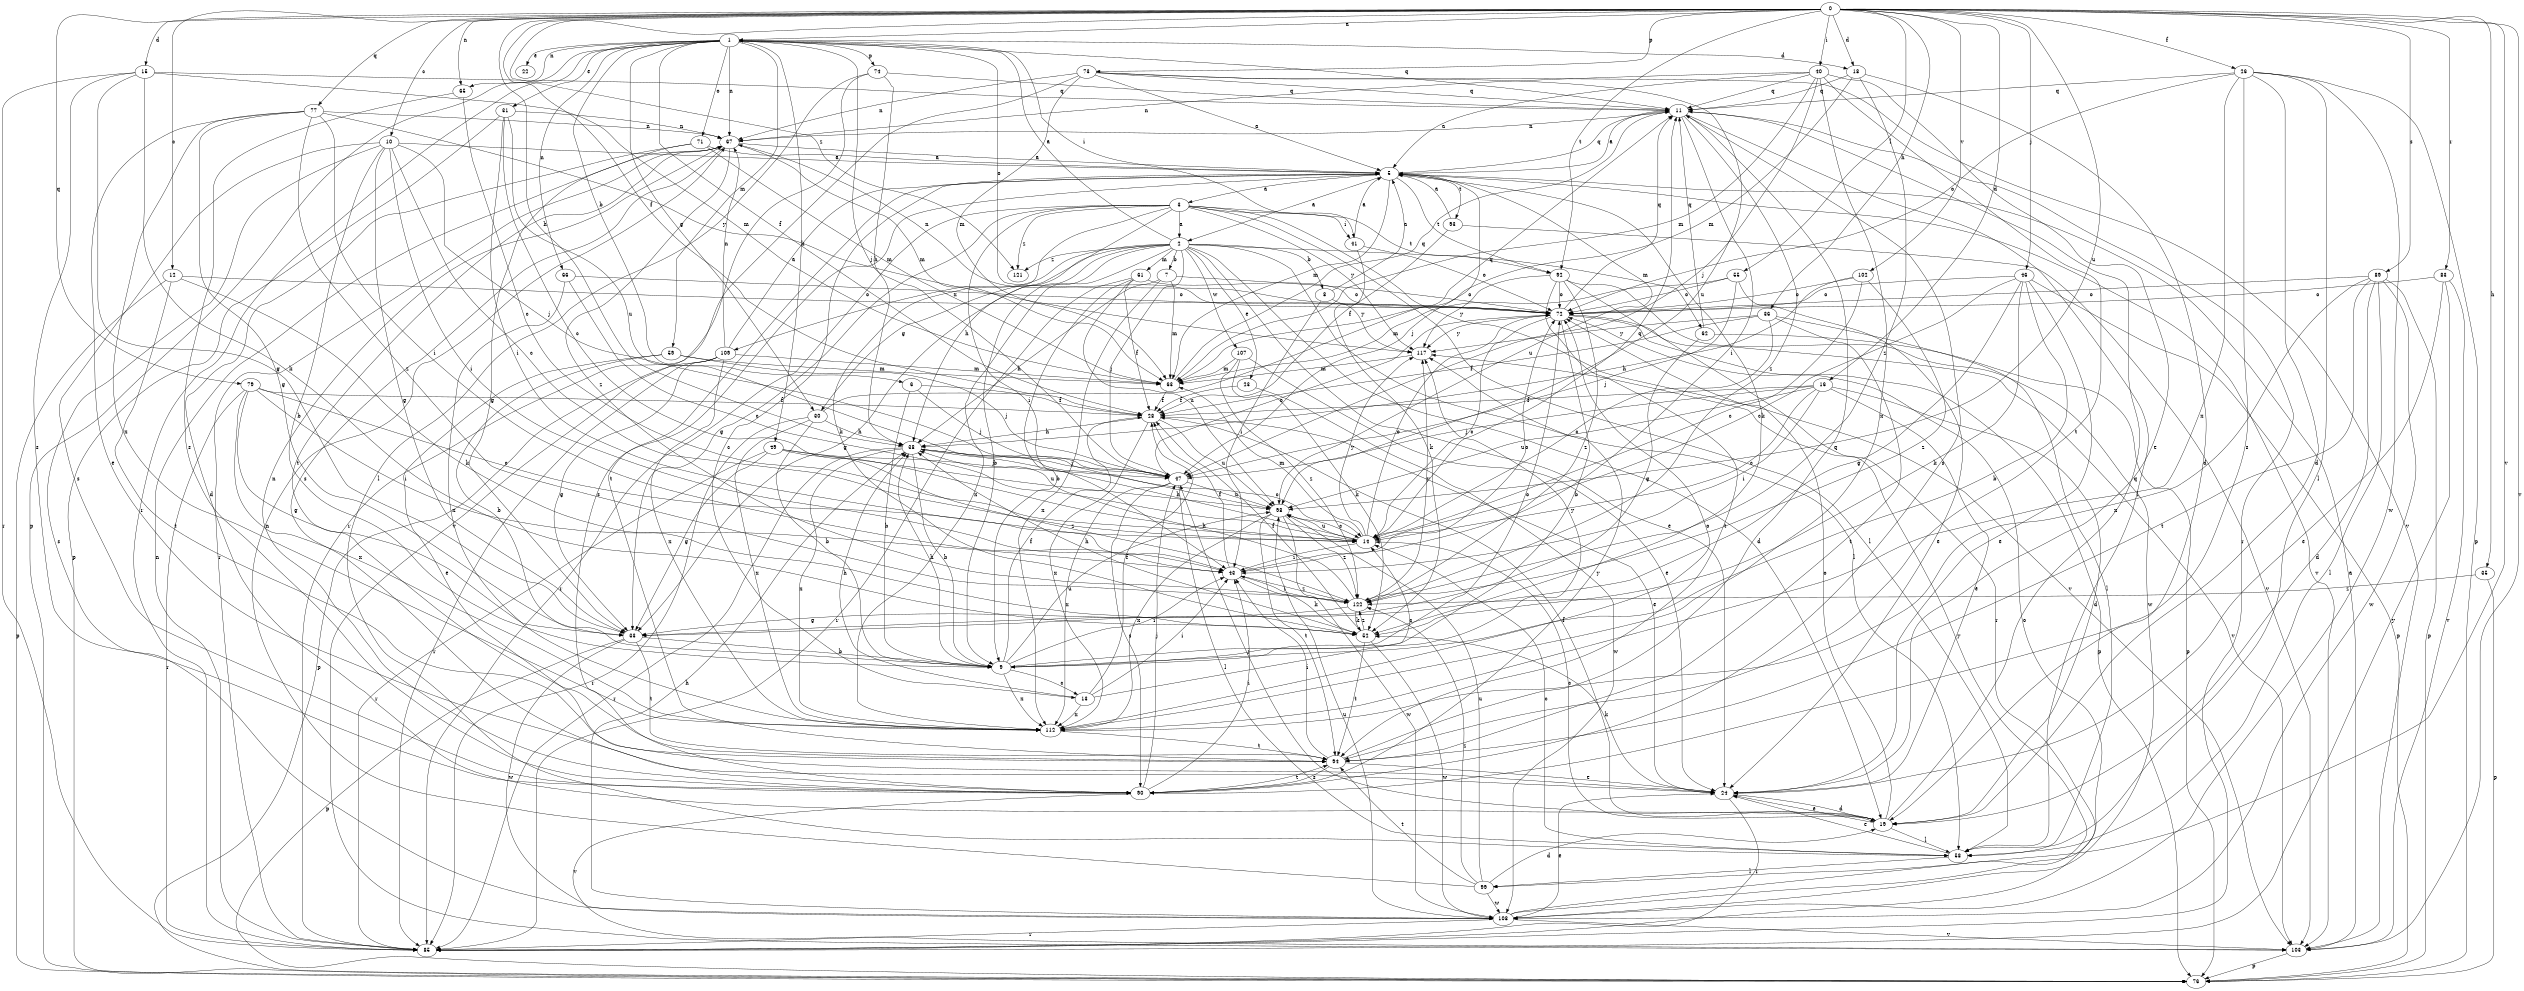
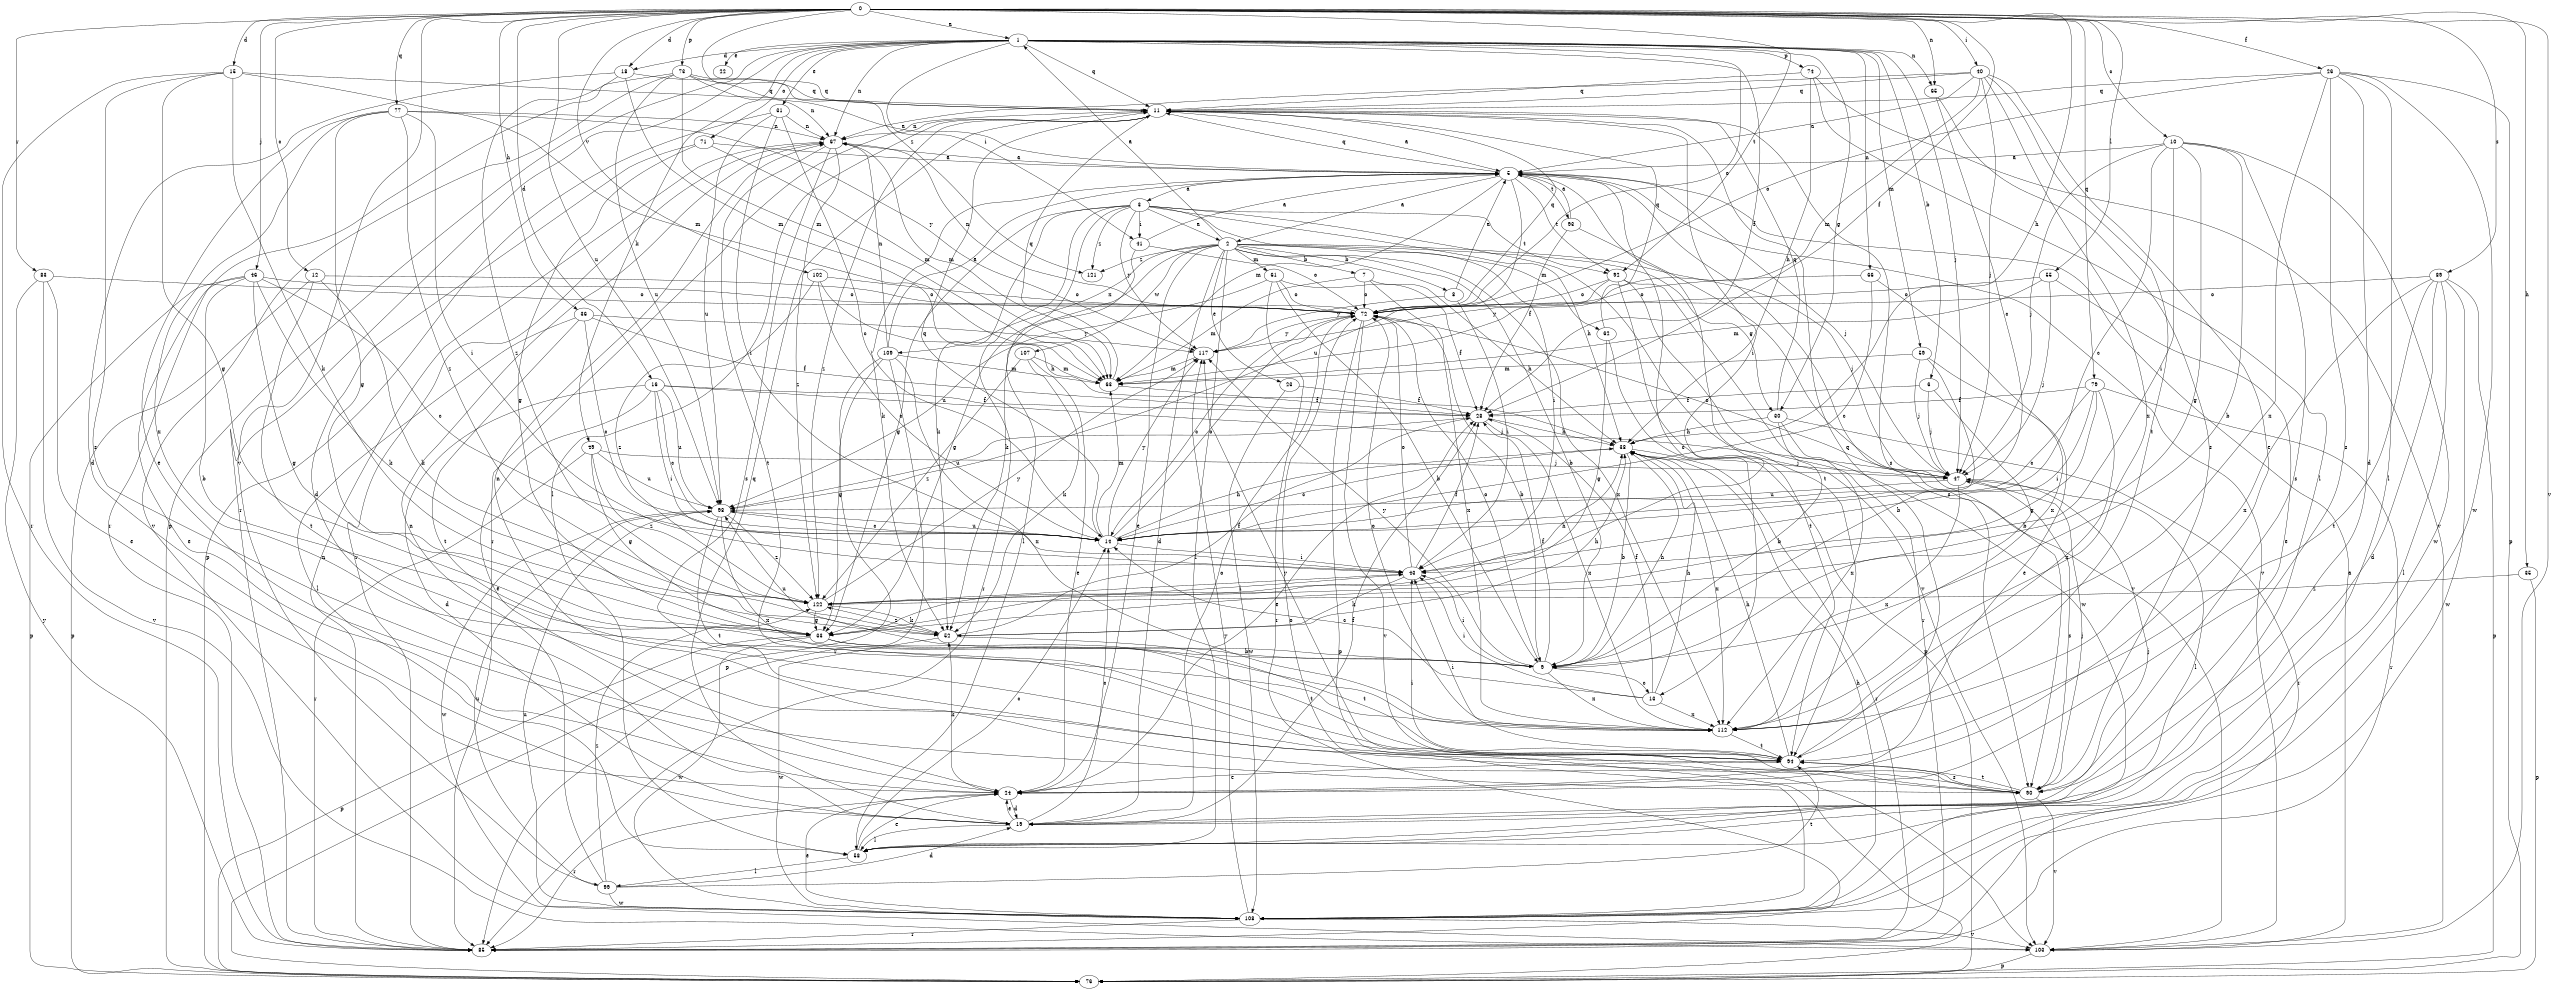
(1547, 490) -> none
(59, 542) -> (2436, 542)
none -> (1737, 583)
